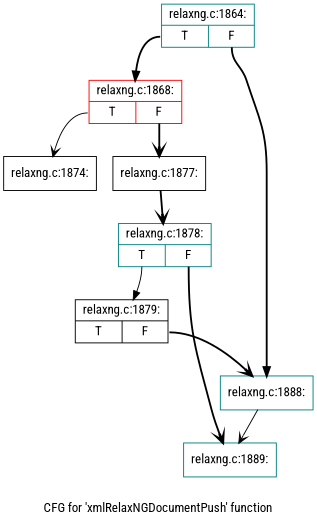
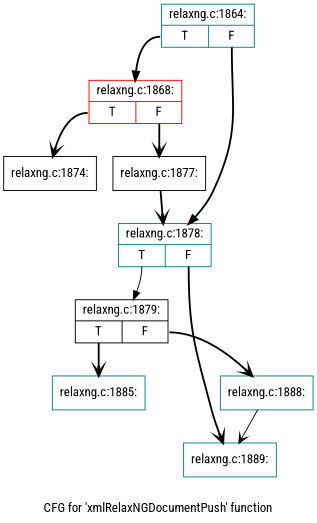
(66, 125) -> (66, 125)
(267, 204) -> (231, 137)
none -> (99, 393)
